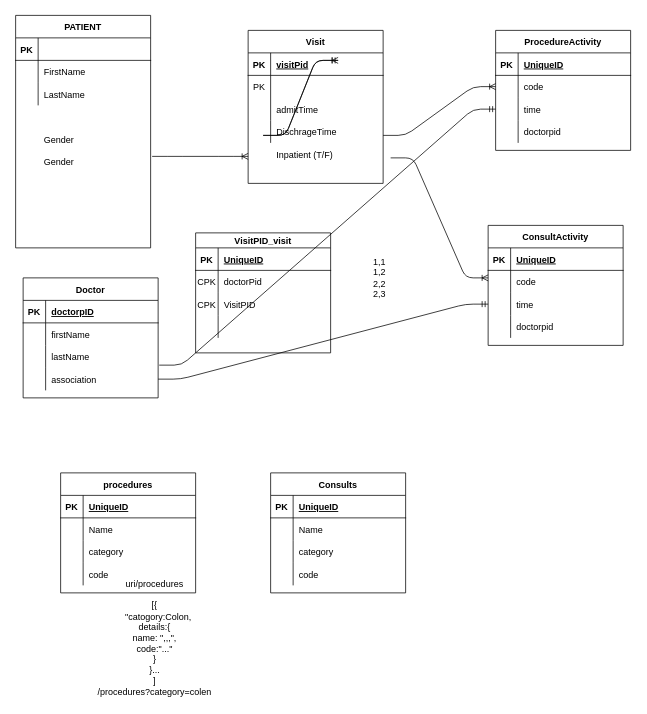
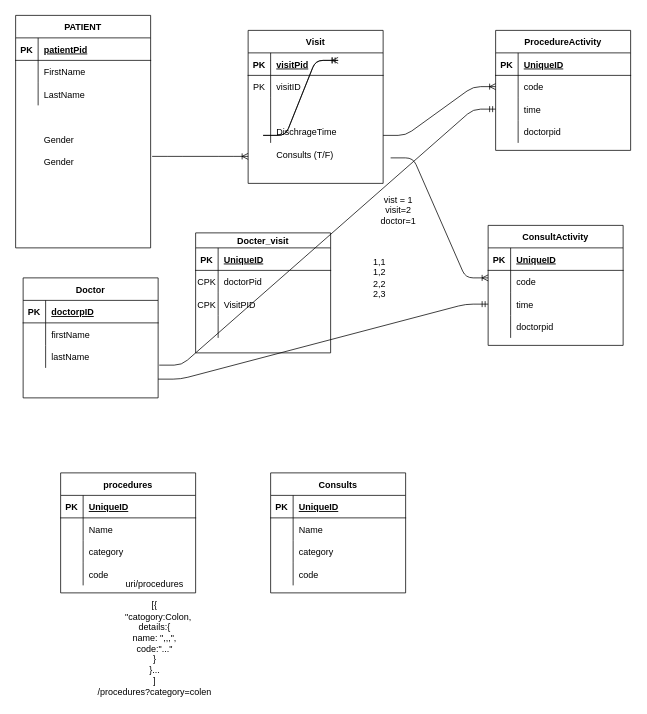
none -> (94, 49)
none -> (327, 87)
(327, 109) -> none
(311, 155) -> (309, 155)
none -> (398, 210)
(263, 241) -> (263, 241)
(102, 379) -> none
